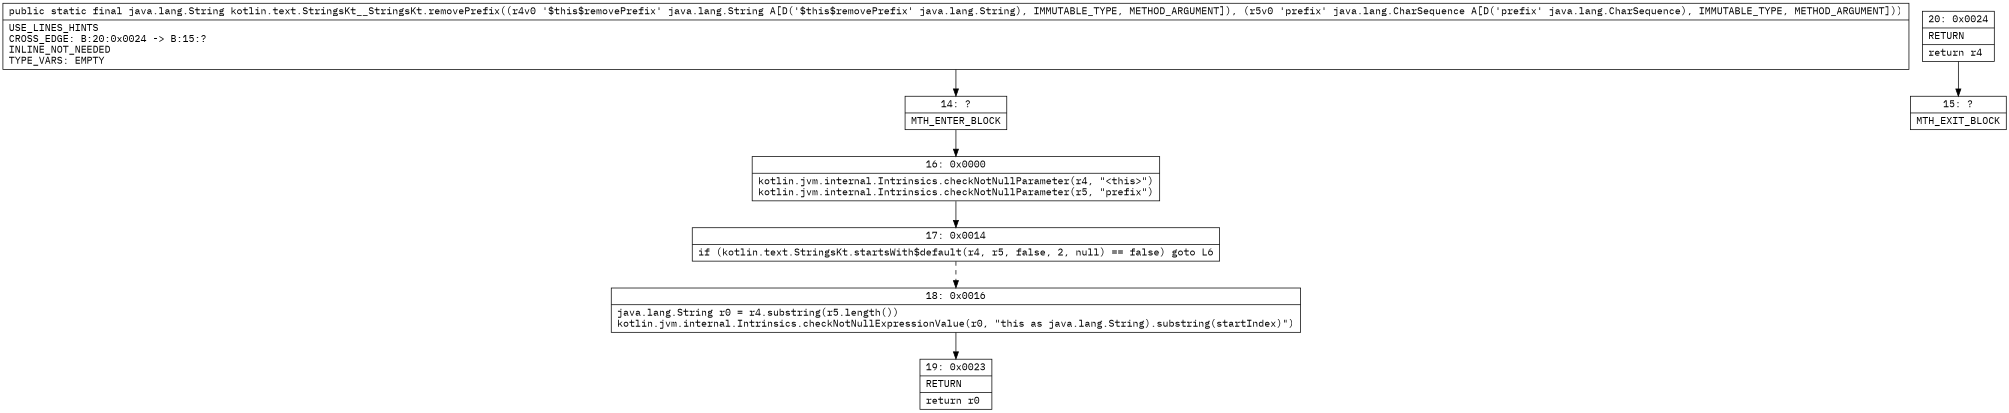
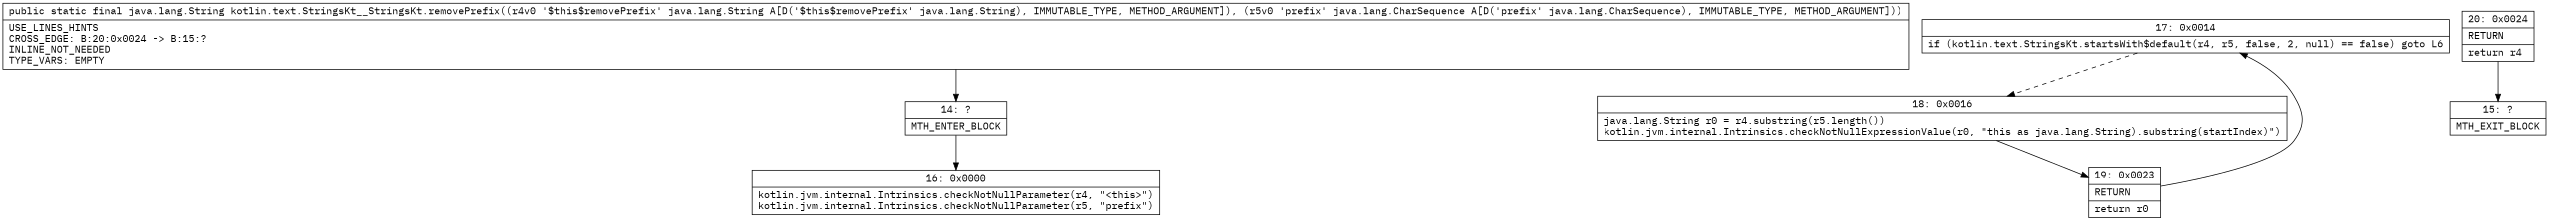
(956, 211) -> (2282, 151)
